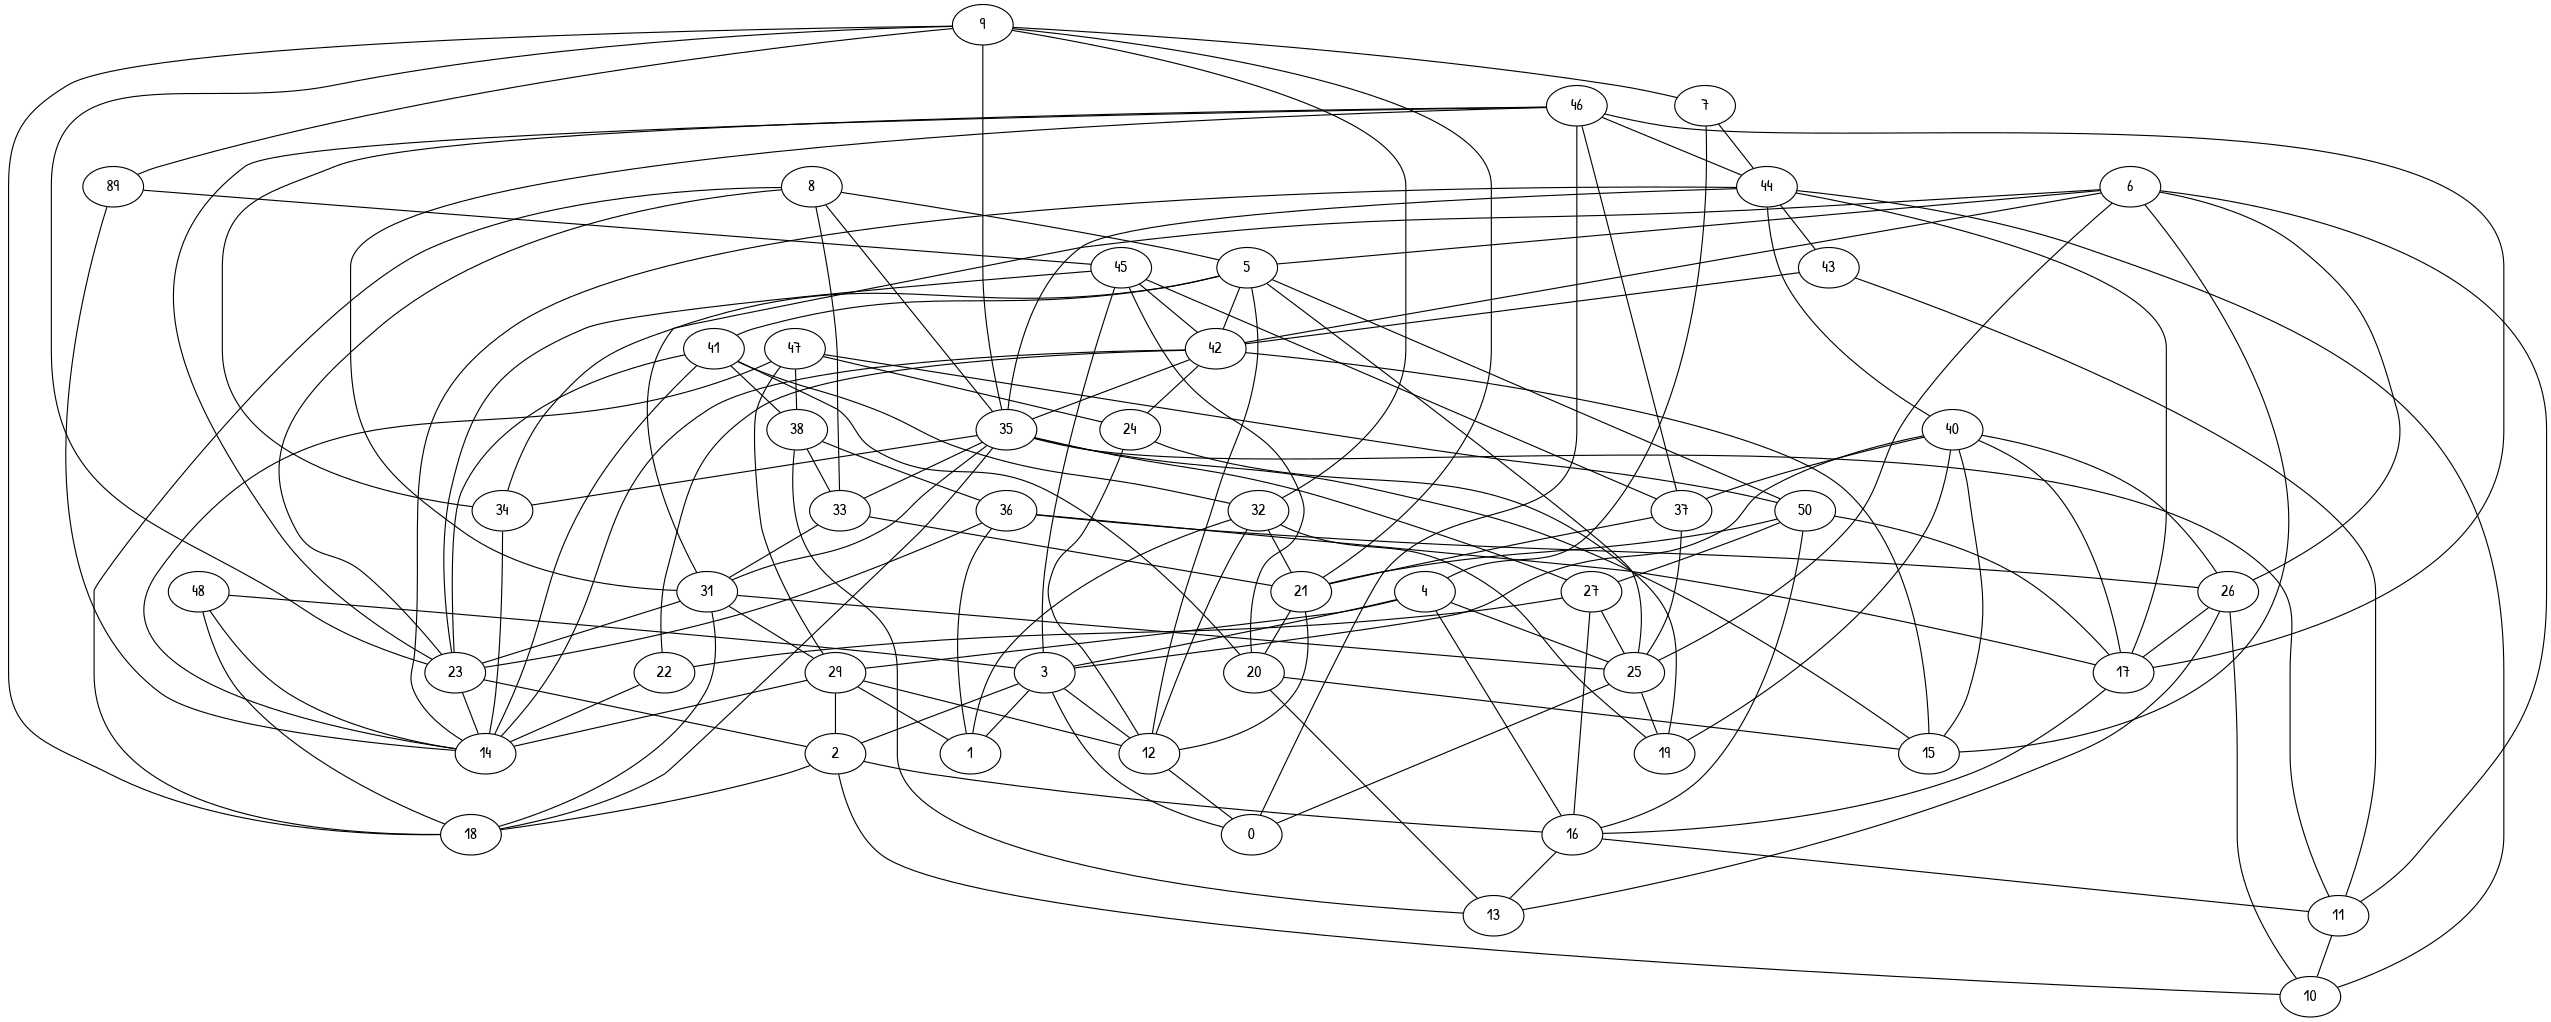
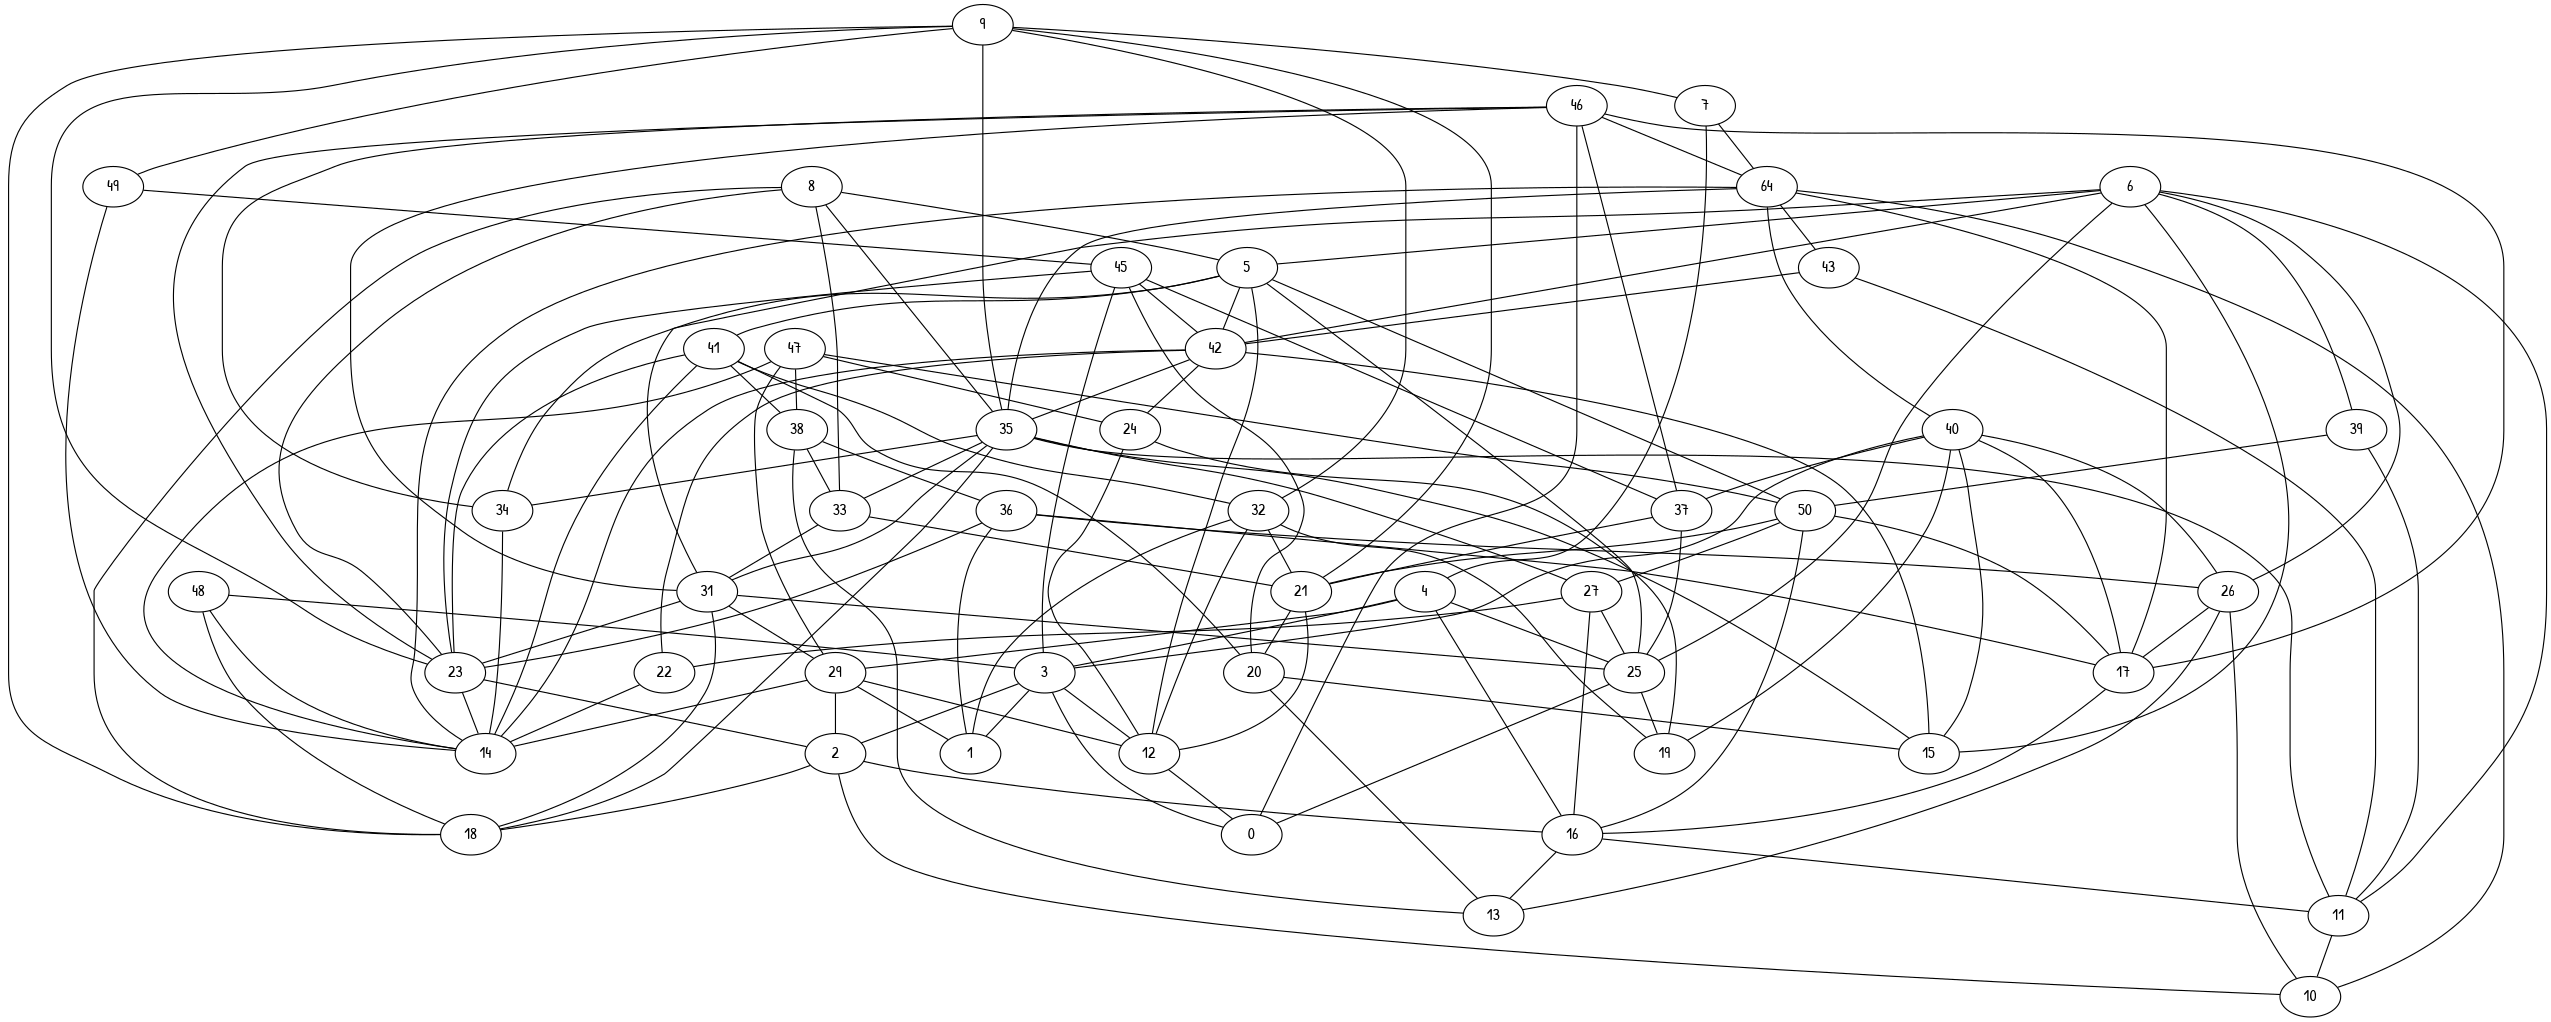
(113, 187) -> (113, 187)
(1767, 187) -> (1767, 187)
none -> (2356, 430)
